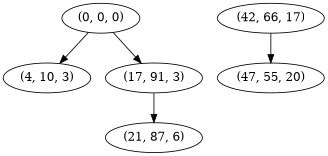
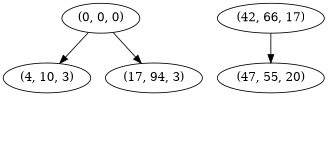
(154, 78) -> (154, 78)
(154, 138) -> none
